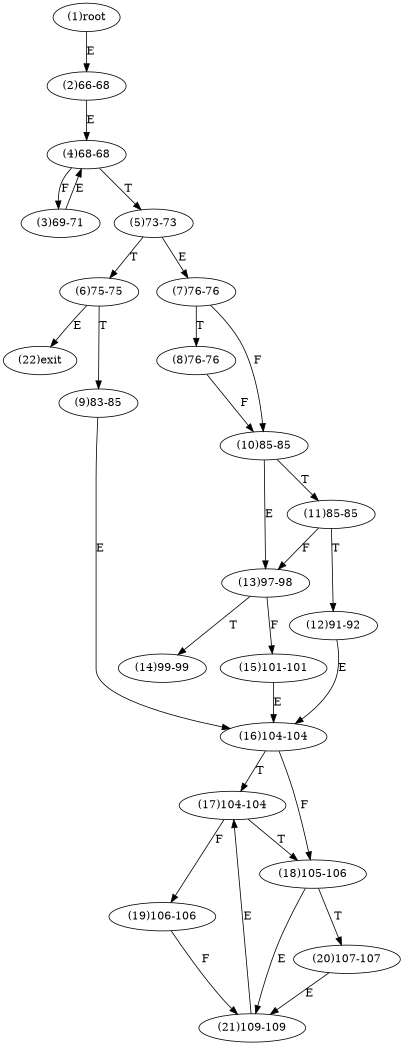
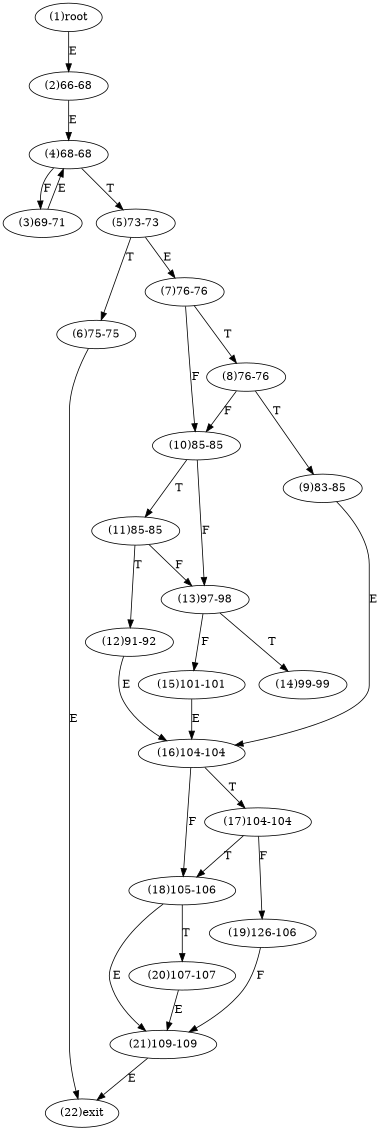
(99, 343) -> (282, 429)
(269, 514) -> (206, 531)
(162, 917) -> (263, 933)
(243, 921) -> (126, 1076)
